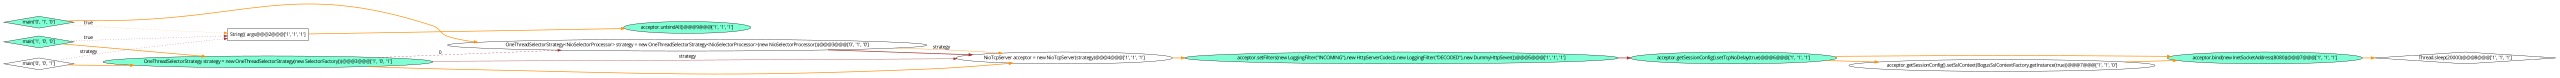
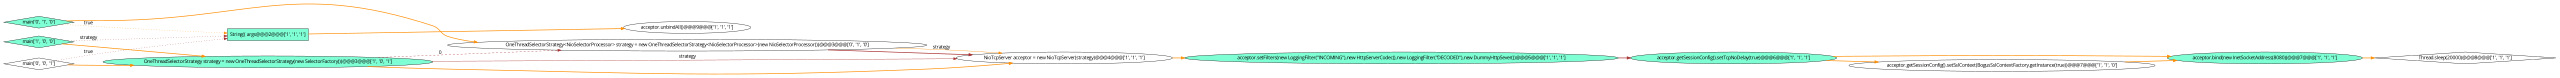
(687, 27) -> (687, 27)
(268, 35) -> (268, 35)
(88, 38) -> (88, 38)
(88, 52) -> (88, 52)
